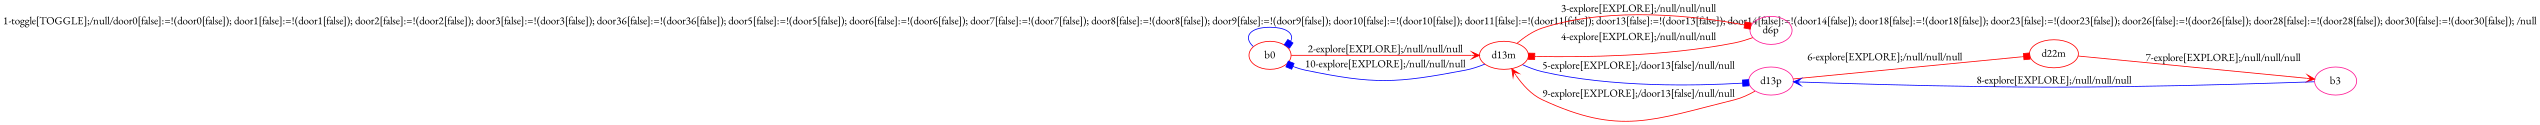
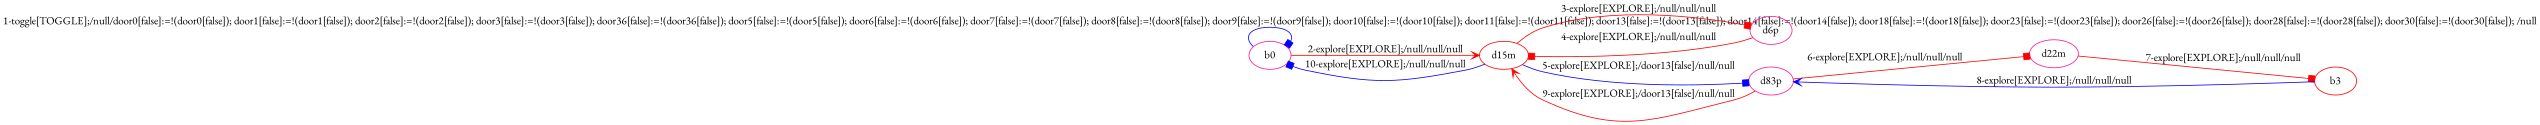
(2054, 54) -> (2054, 54)
(1270, 55) -> (1270, 55)
(1504, 55) -> (1504, 55)
(2192, 67) -> (2192, 67)
(1771, 81) -> (1771, 81)
(2336, 81) -> (2336, 81)
